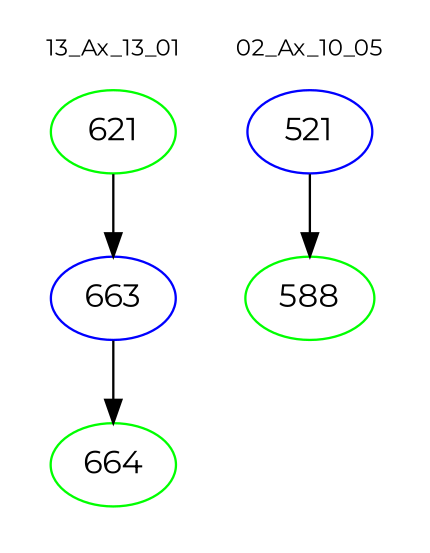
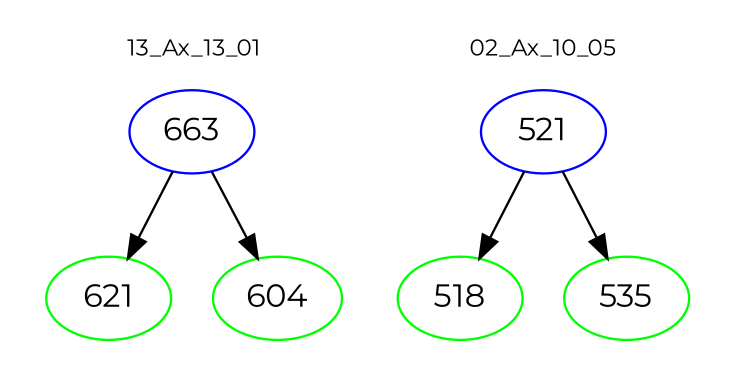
(113, 204) -> (156, 205)
(310, 298) -> (460, 298)
none -> (627, 298)
(113, 465) -> (278, 298)
